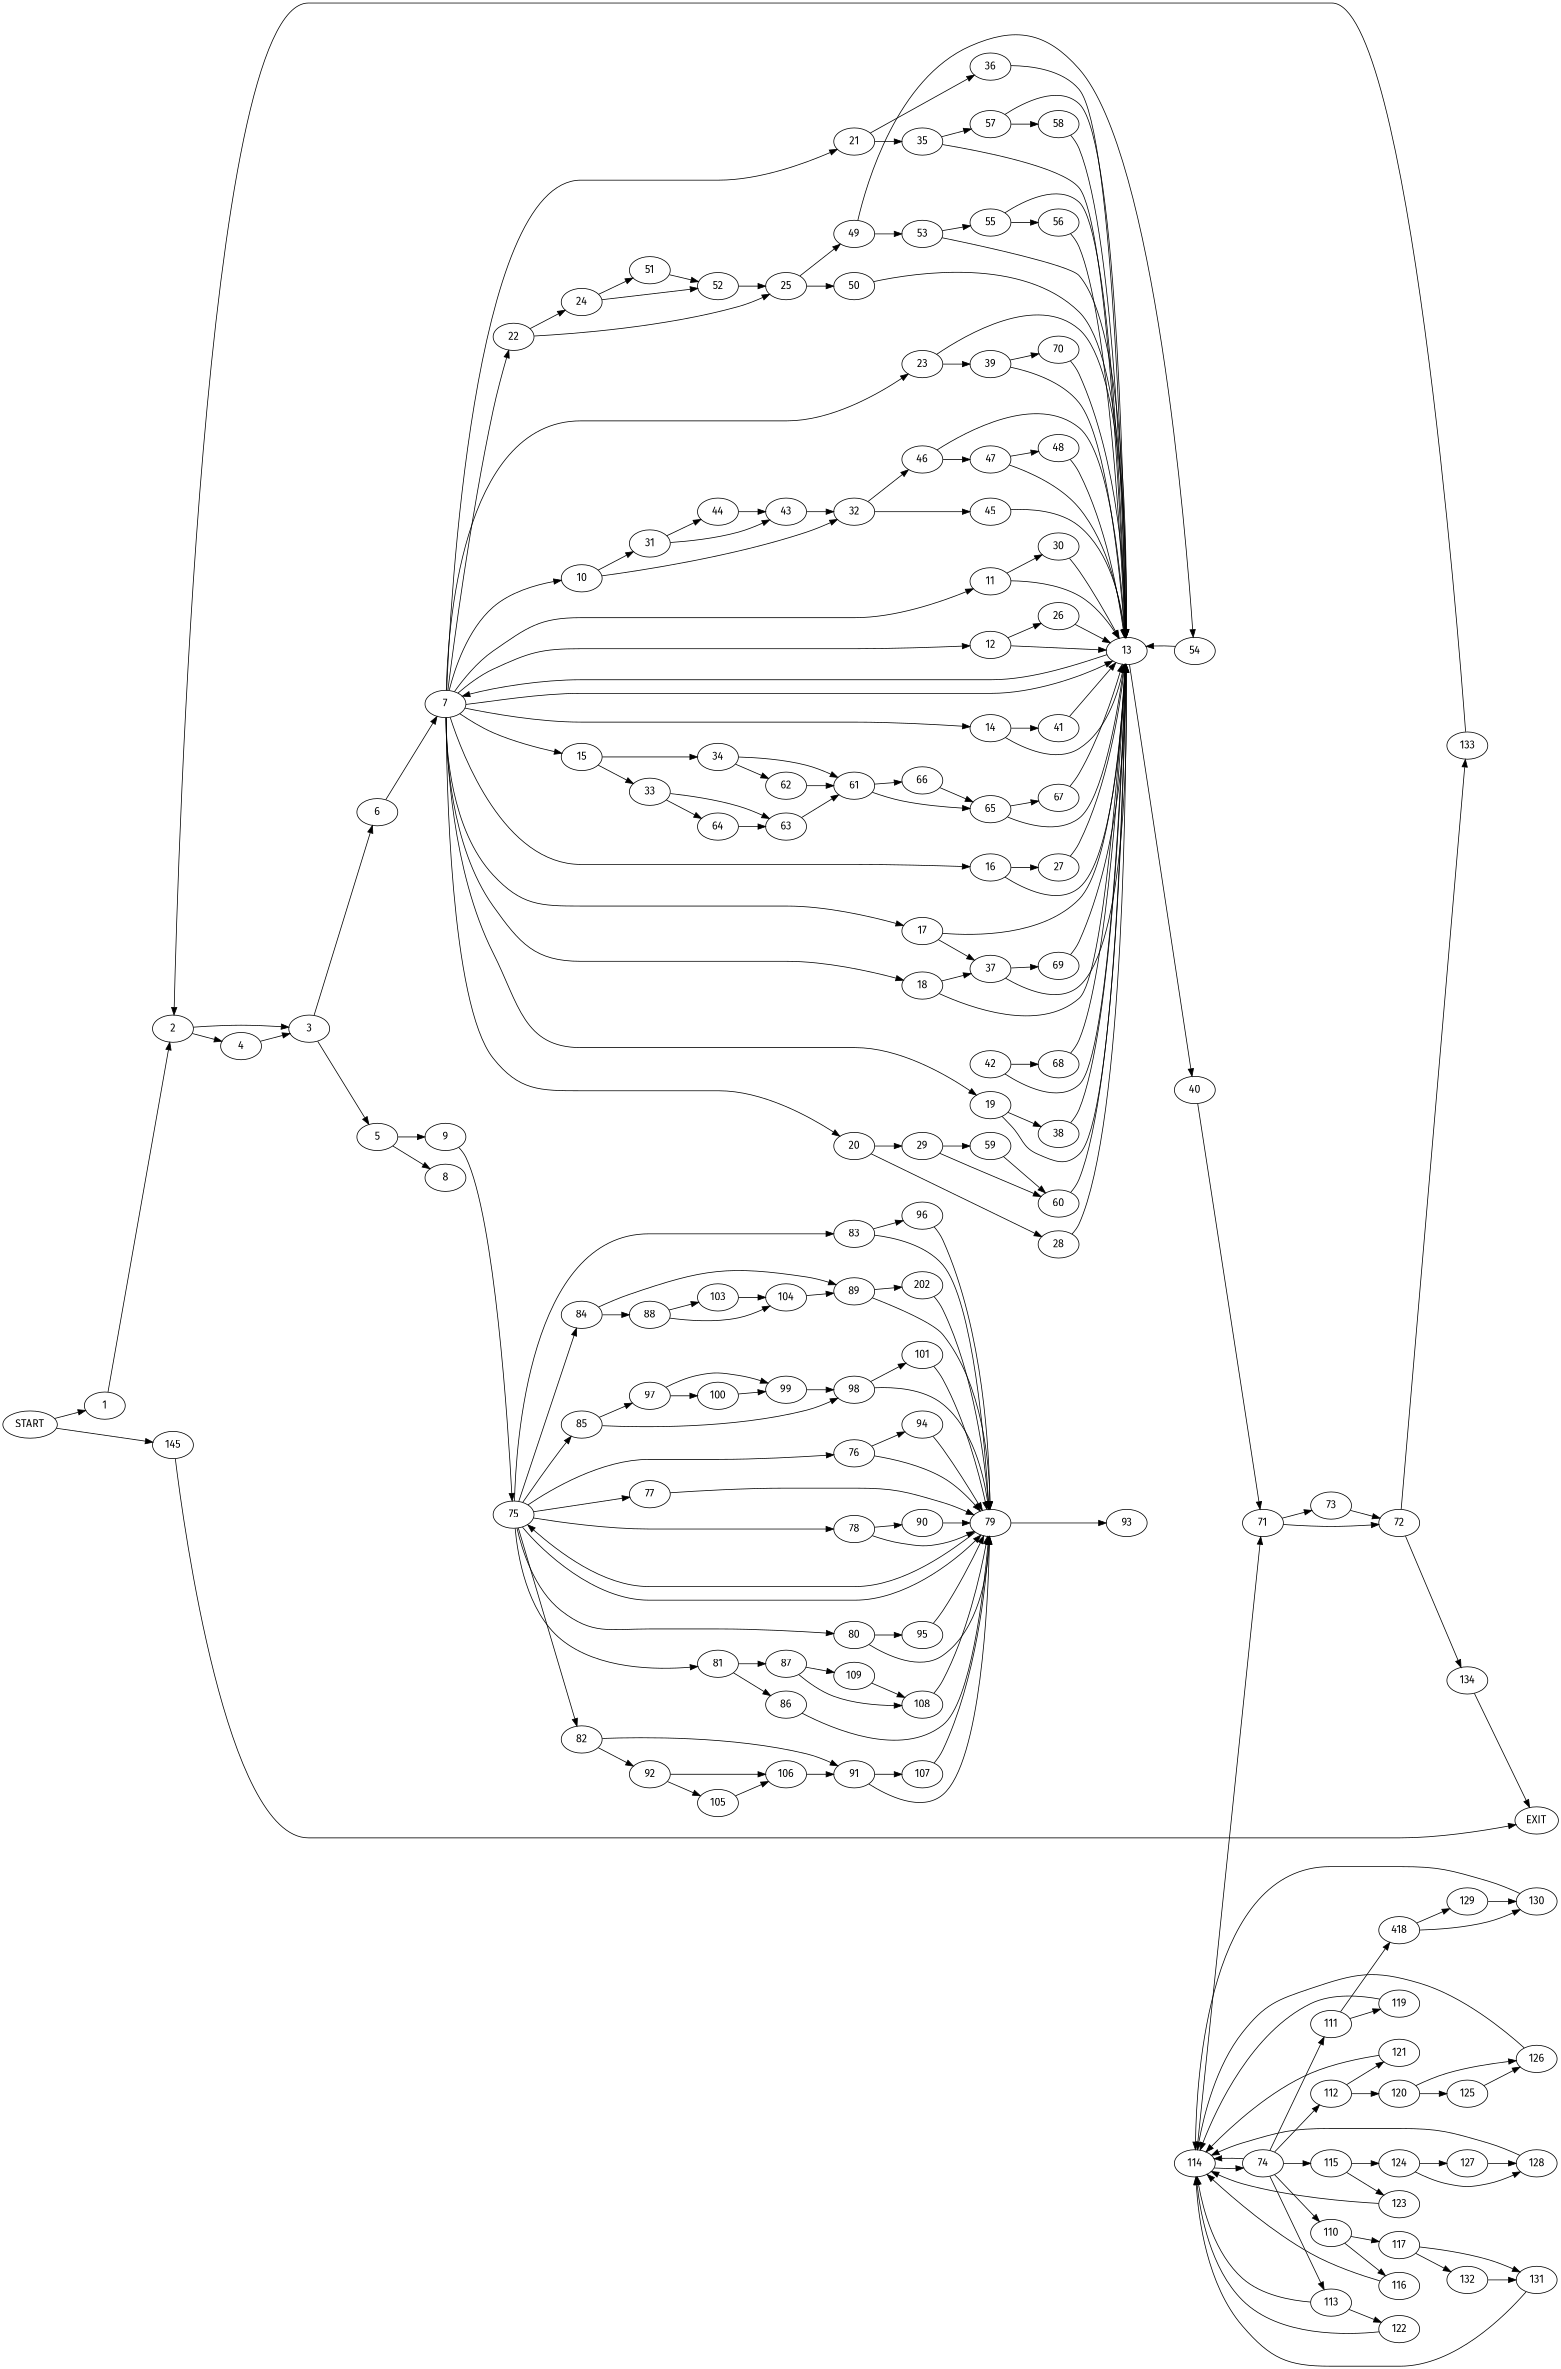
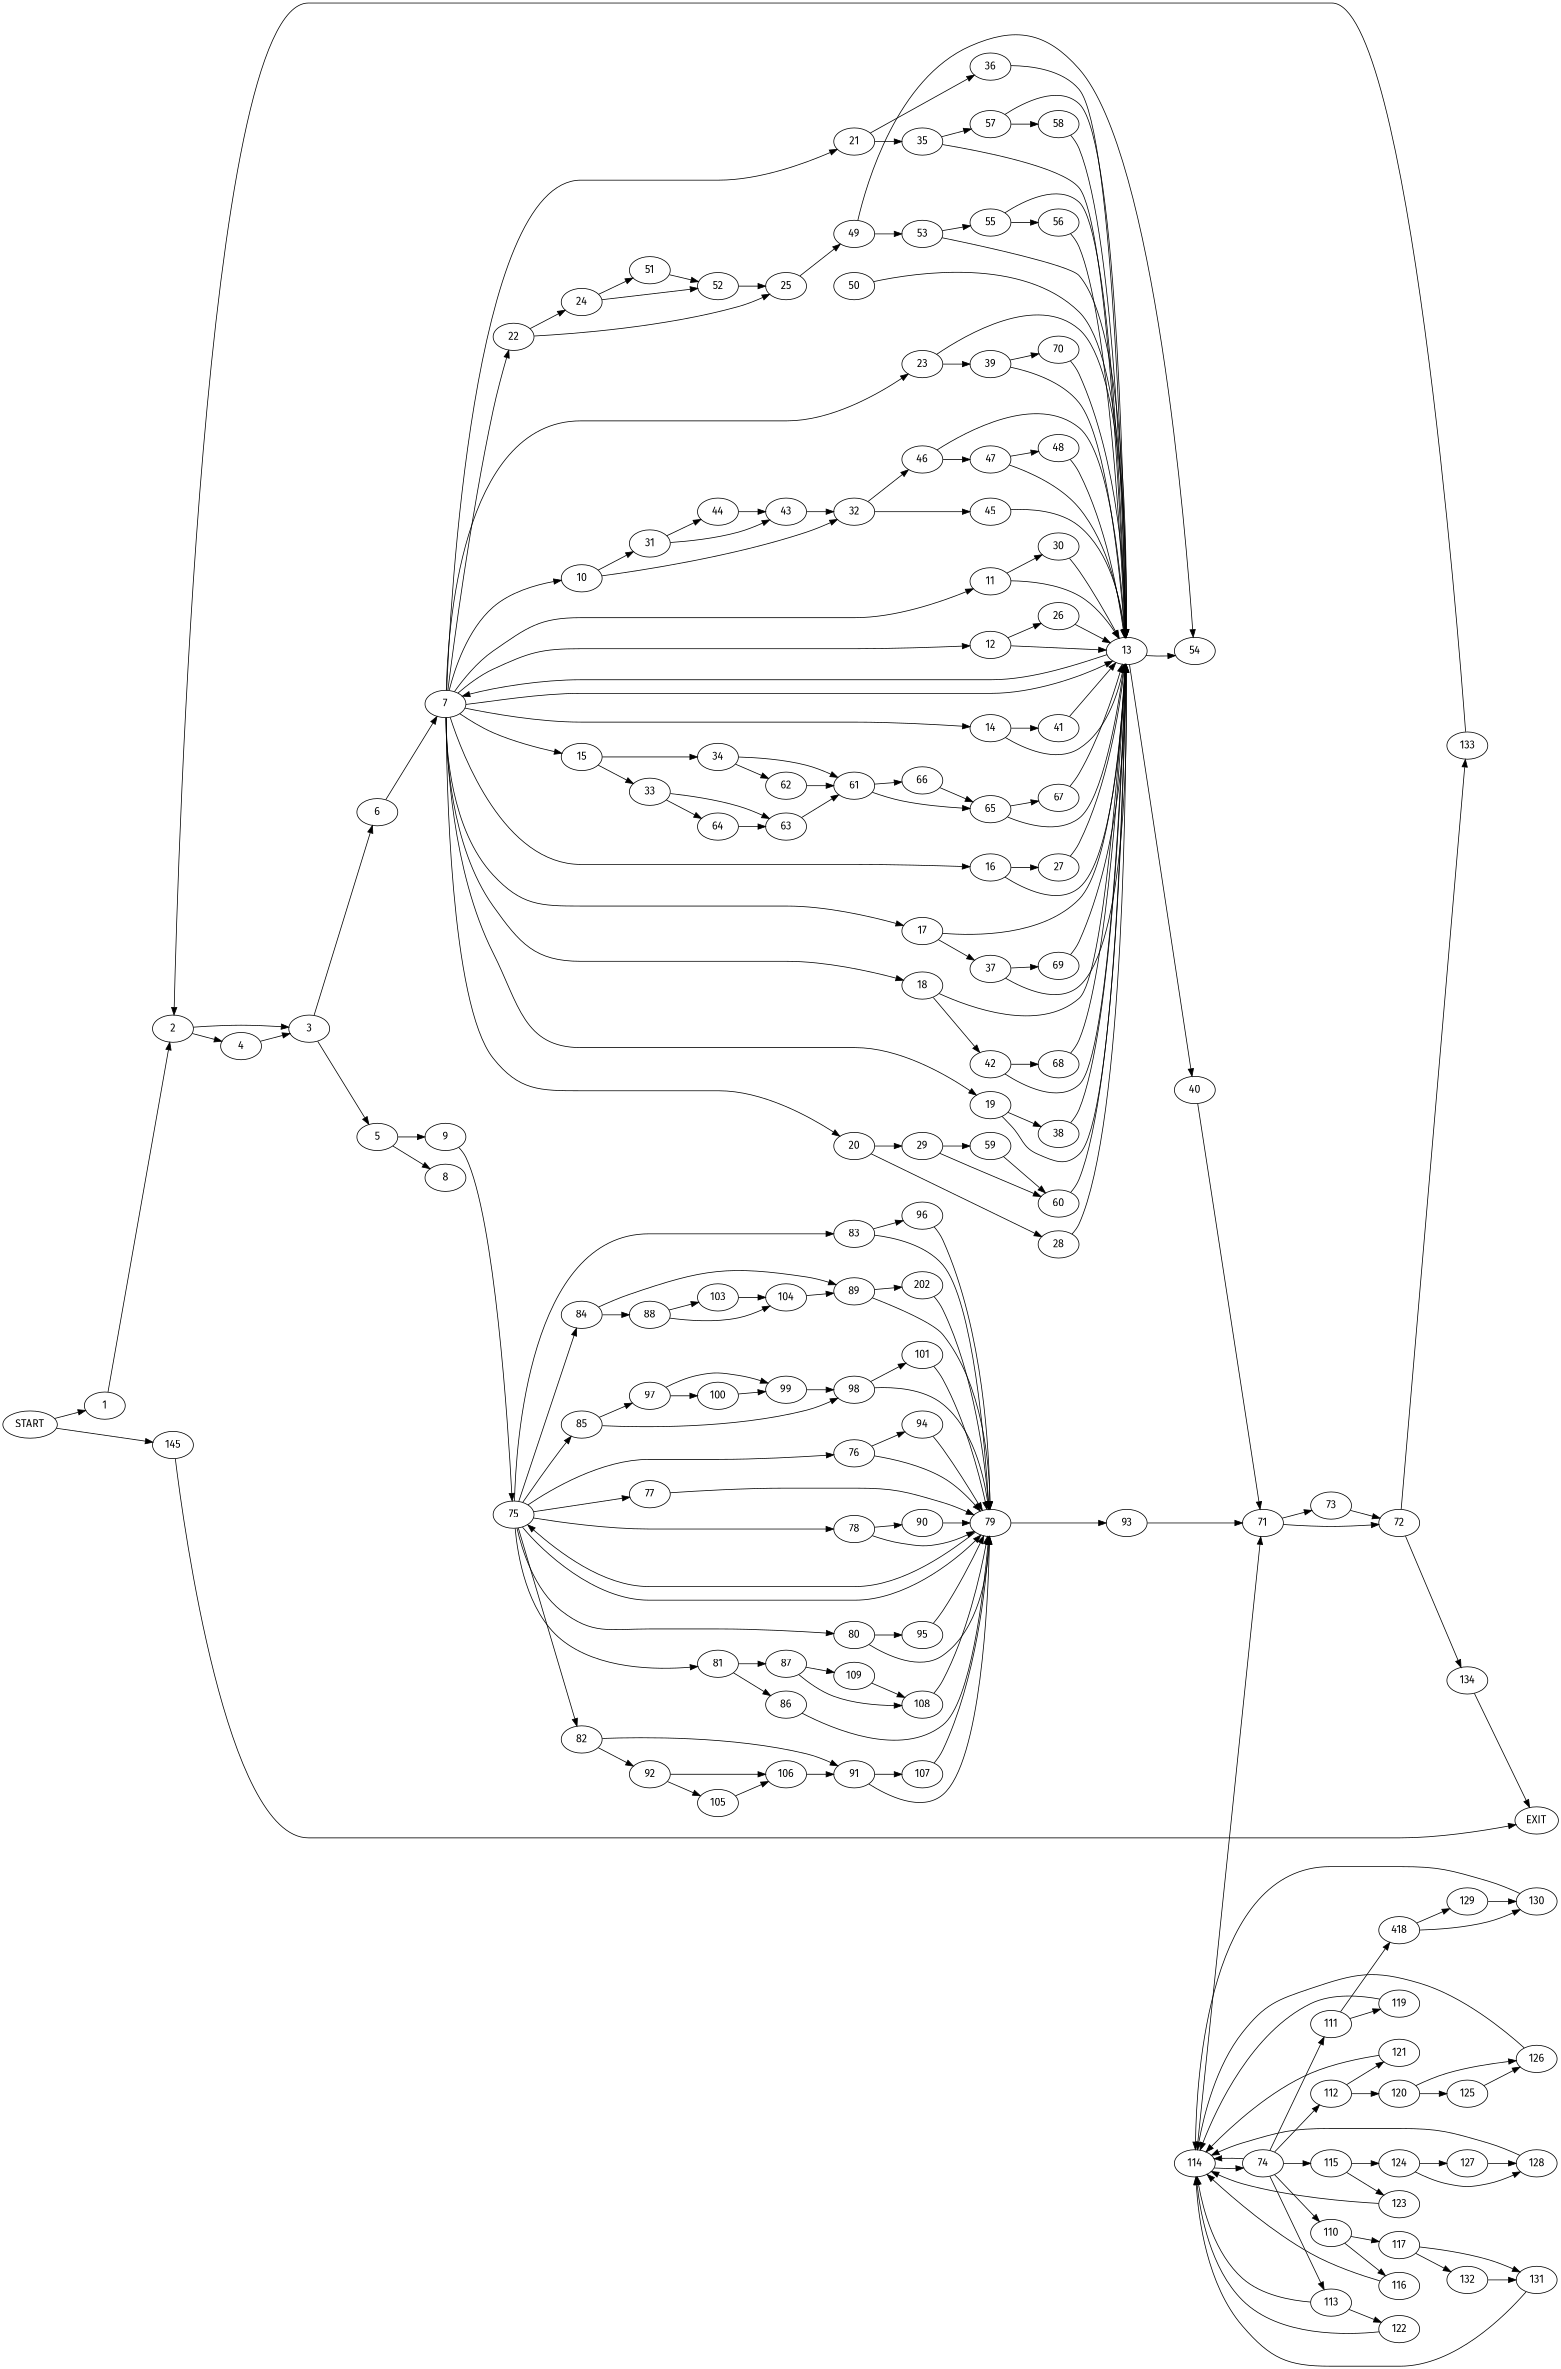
(816, 286) -> none
(1165, 646) -> (1157, 656)
(953, 978) -> (954, 1022)
none -> (1191, 1523)
